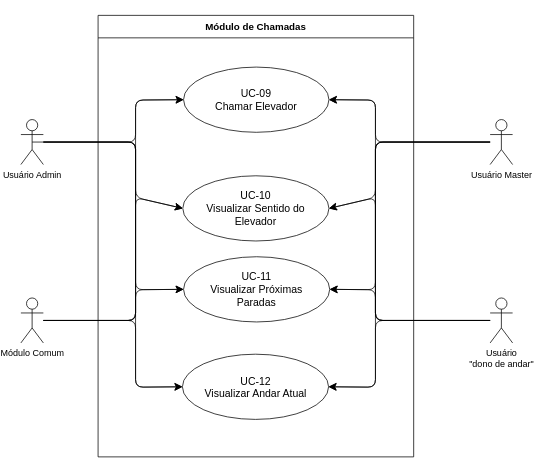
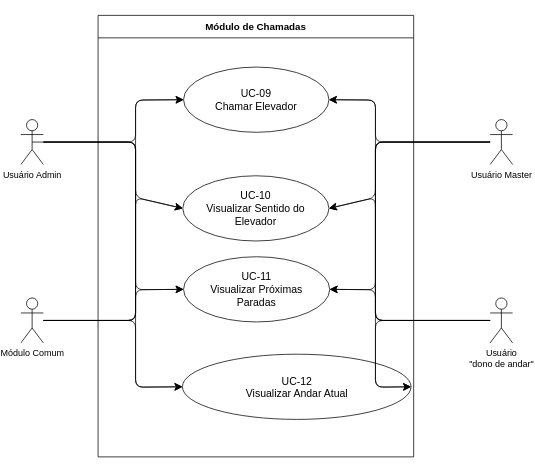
(255, 387) -> (297, 387)
